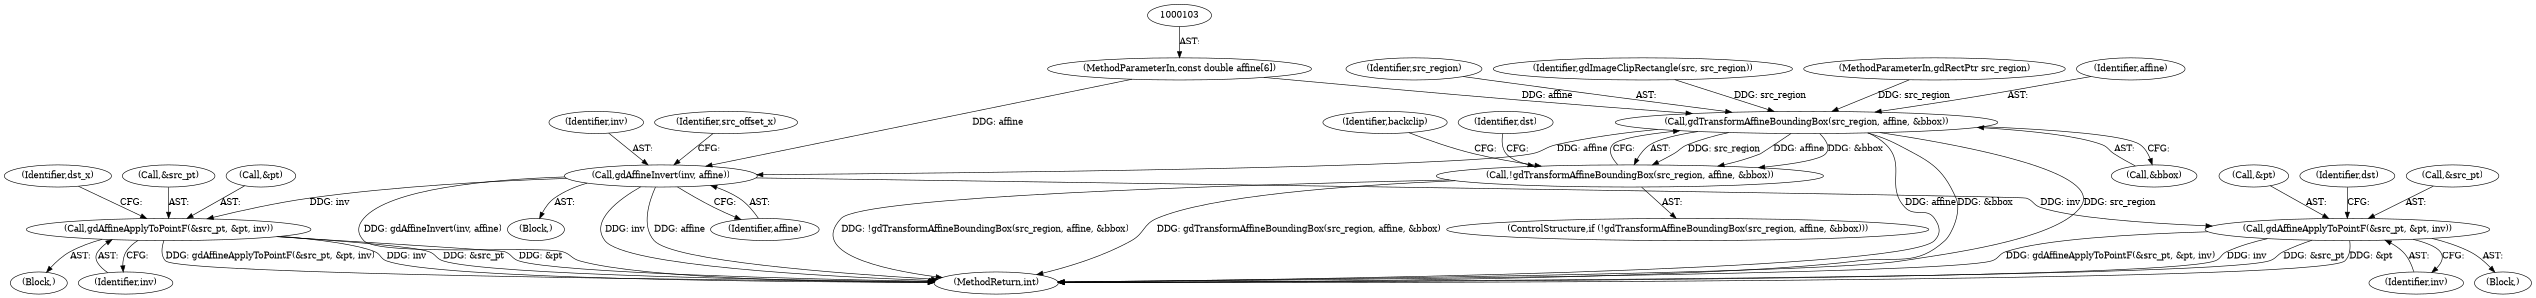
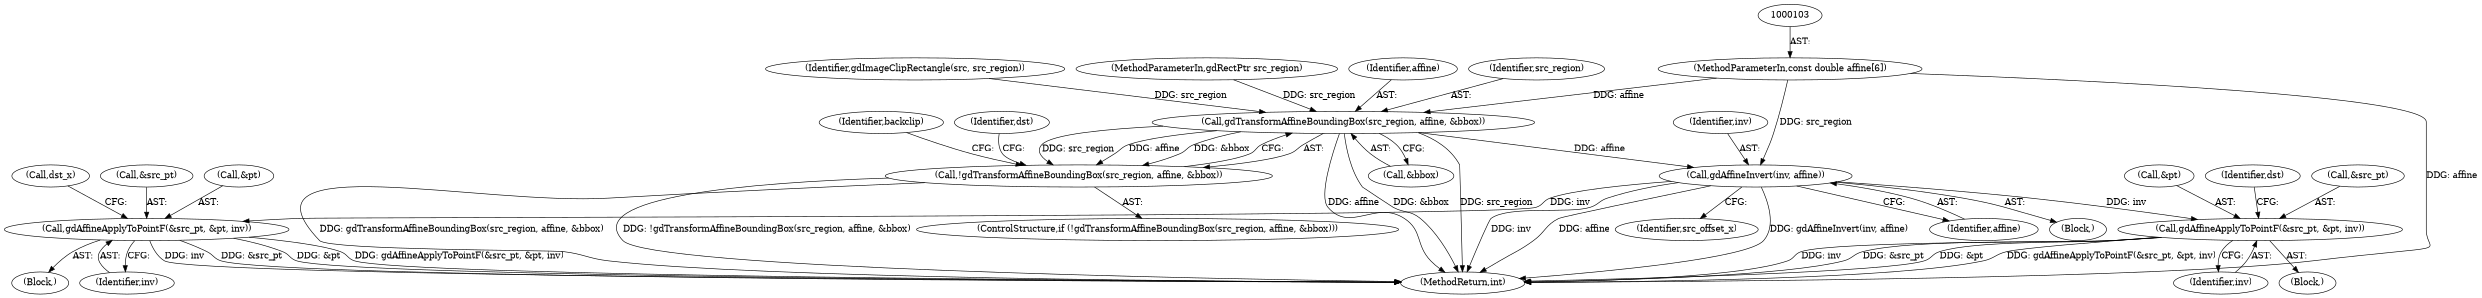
(998, 122) -> (1816, 122)
(696, 147) -> (1724, 201)
(58, 176) -> (51, 176)
none -> (2304, 262)
